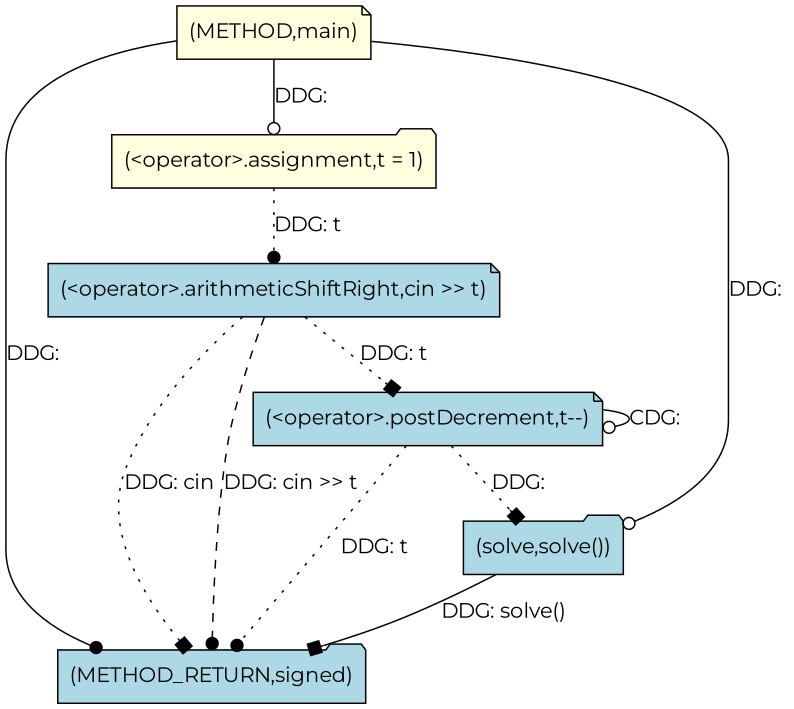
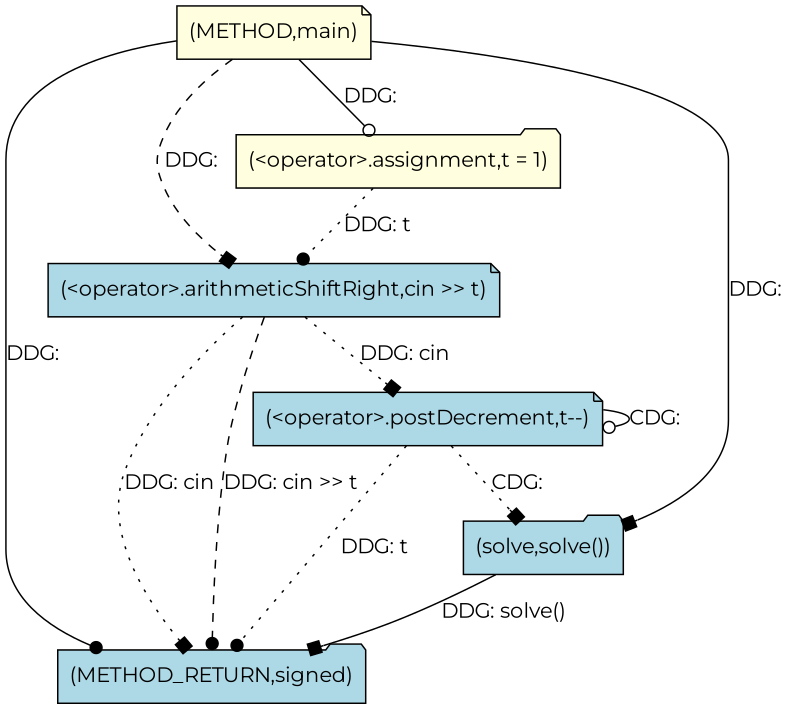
none -> (158, 154)
(728, 167) -> (728, 166)
(394, 355) -> (405, 355)
(521, 483) -> (520, 483)
